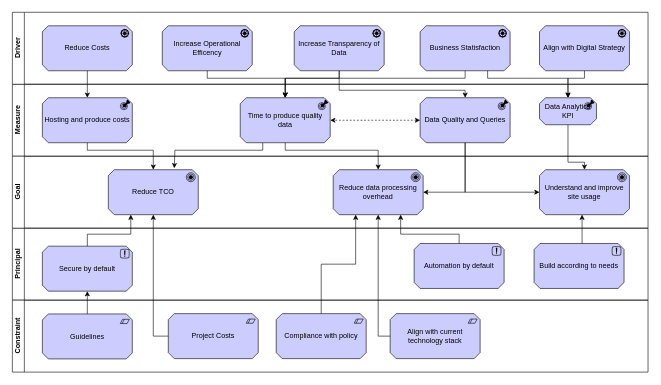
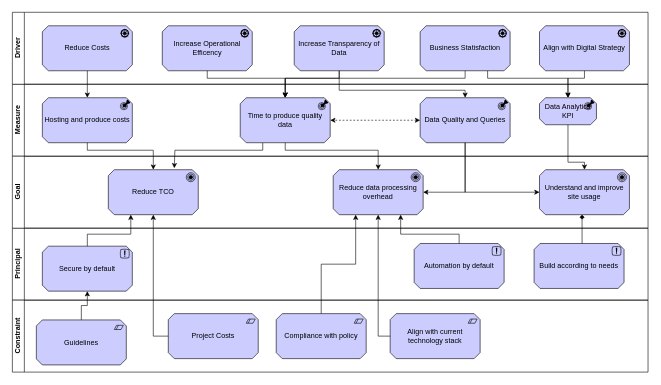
(582, 220) -> (582, 221)
(87, 337) -> (81, 343)
